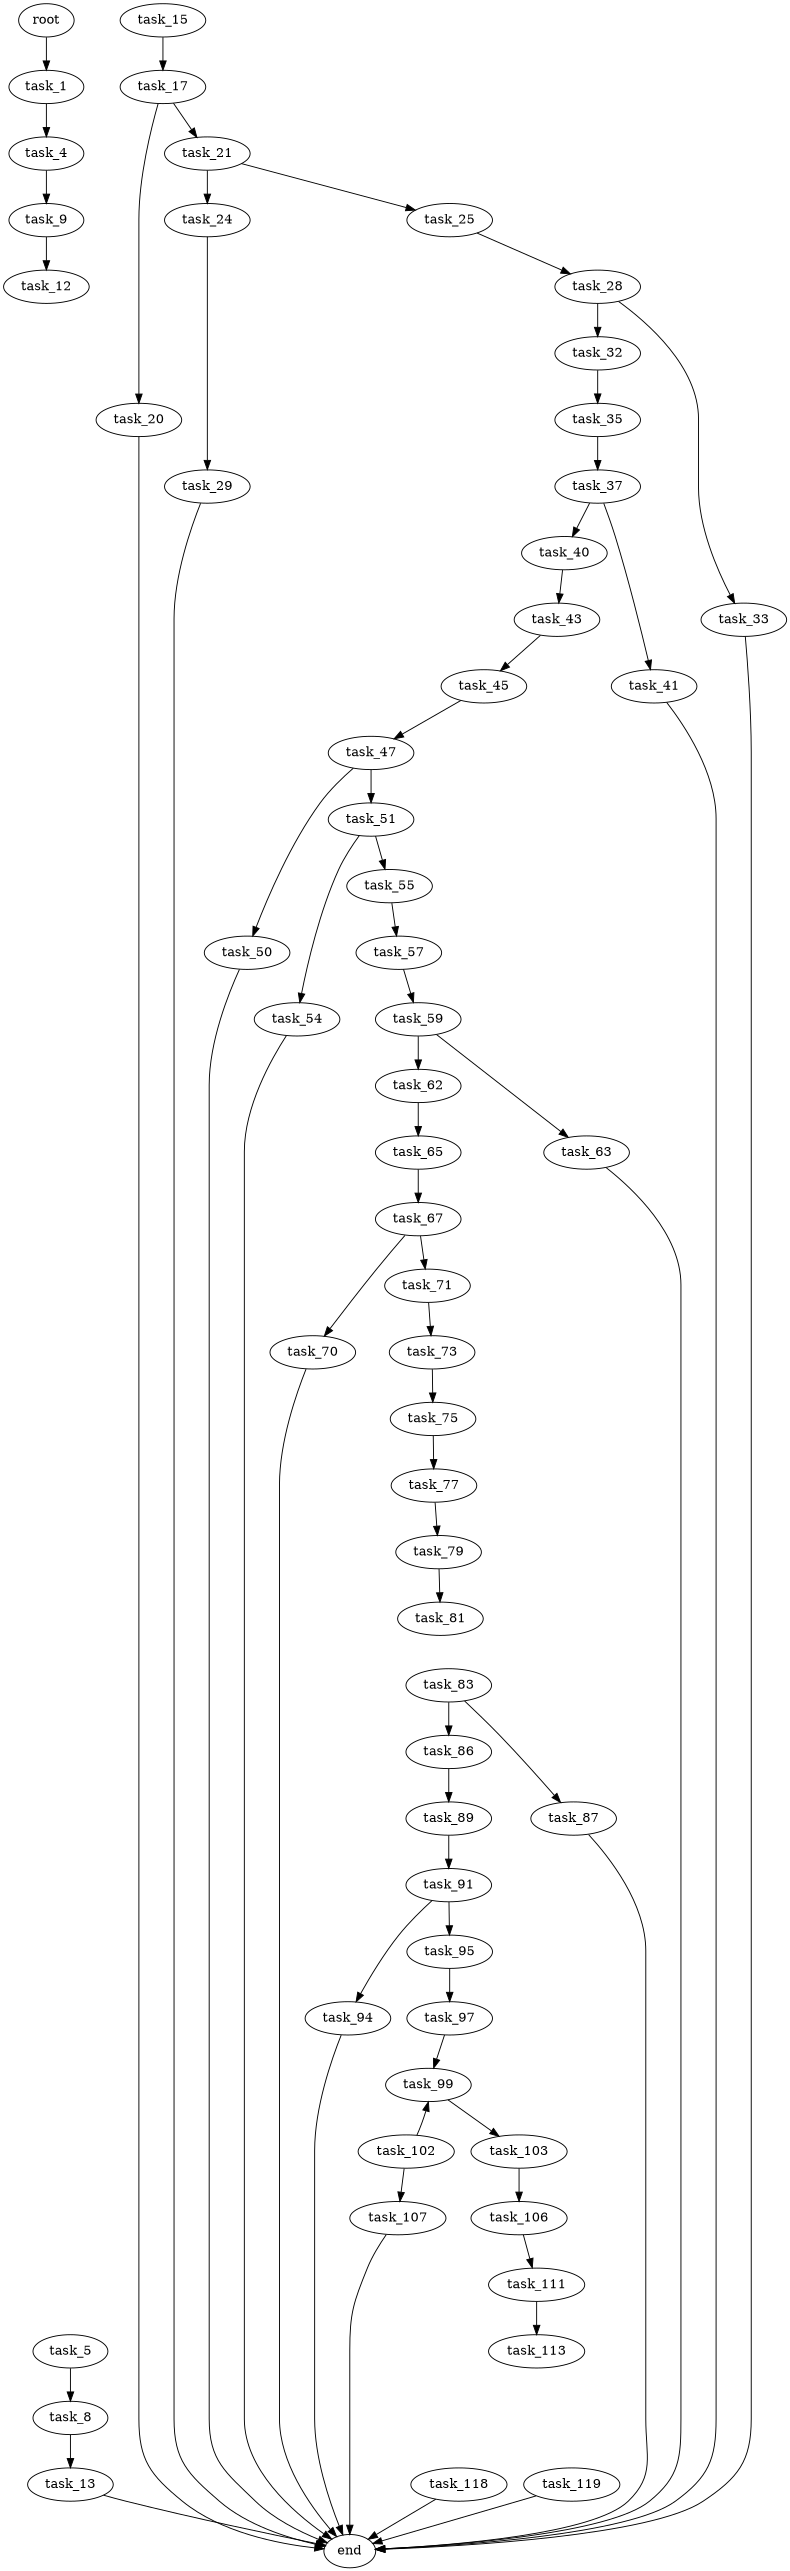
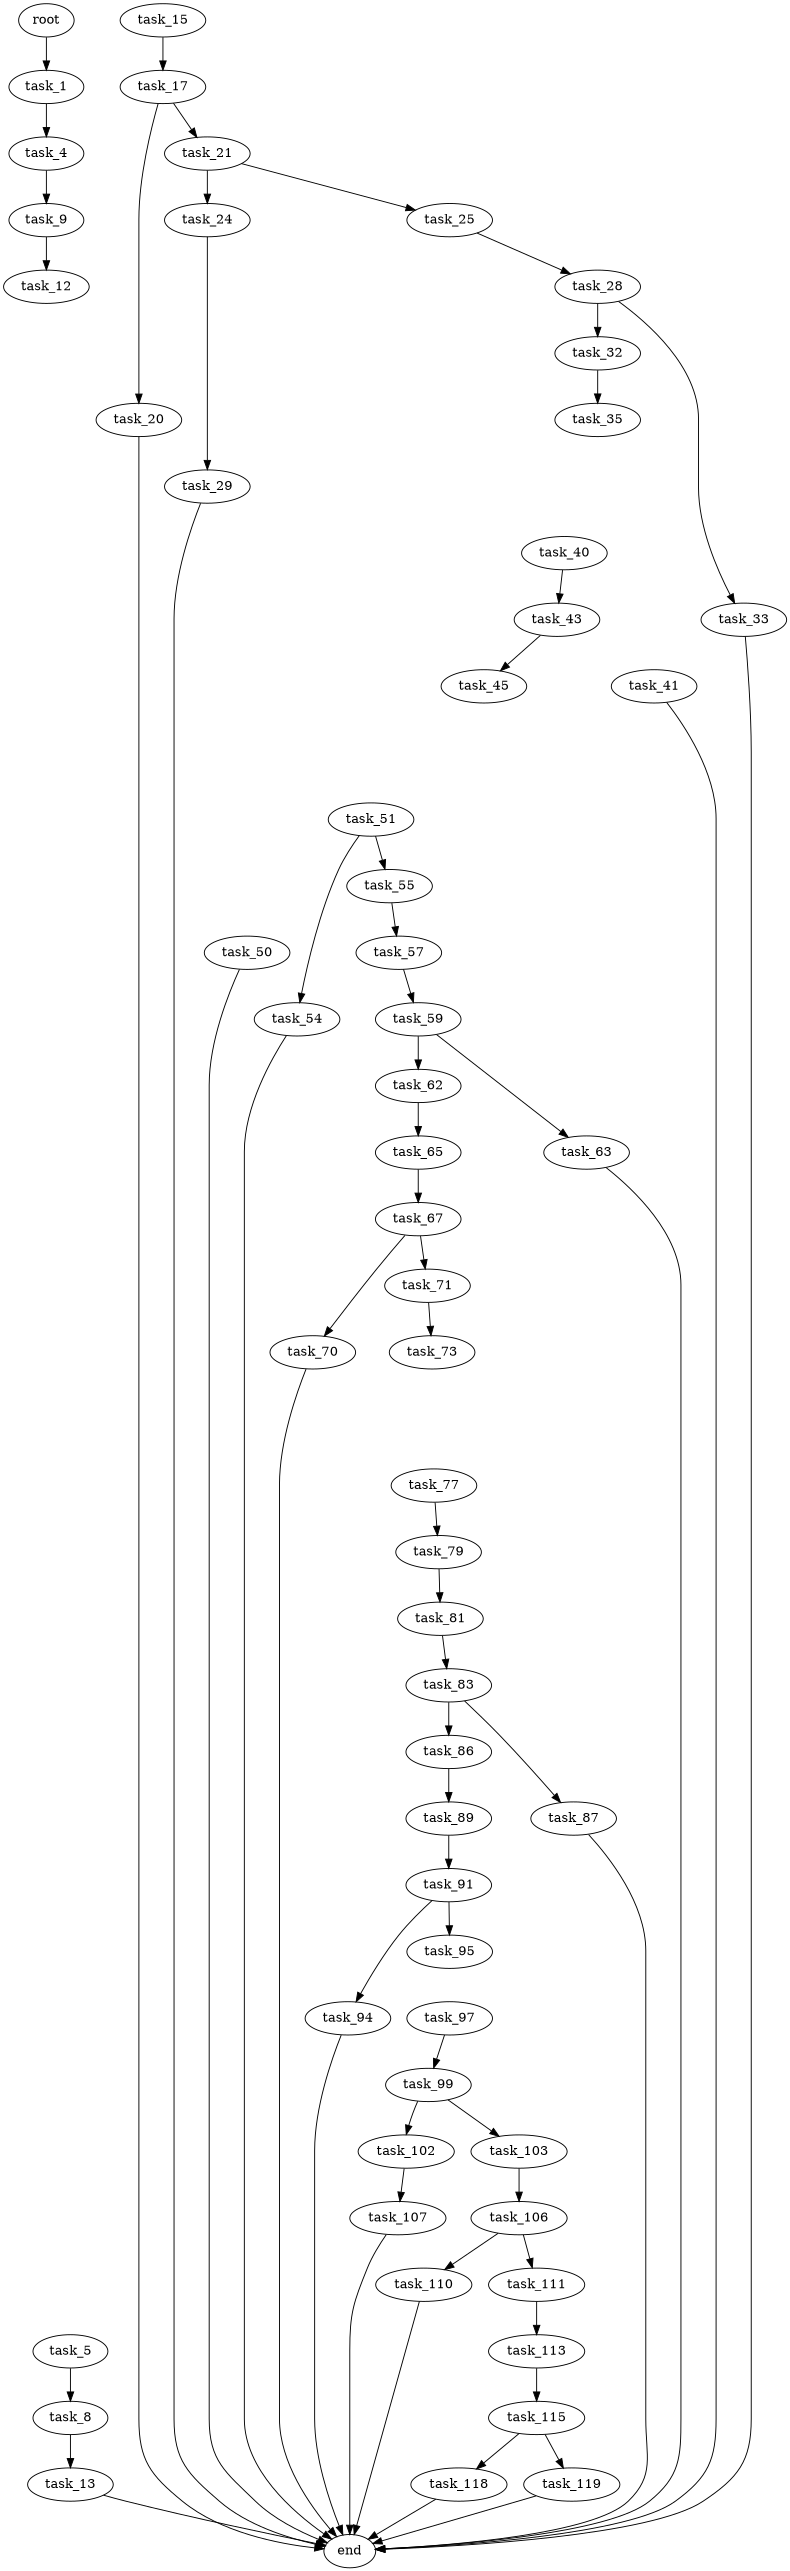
(598, 487) -> none
(371, 753) -> none
(433, 1419) -> none
none -> (444, 1648)
(450, 1981) -> none
(422, 2123) -> (413, 2113)
none -> (424, 2285)
none -> (537, 2418)
